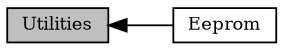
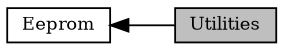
(150, 25) -> (152, 25)
